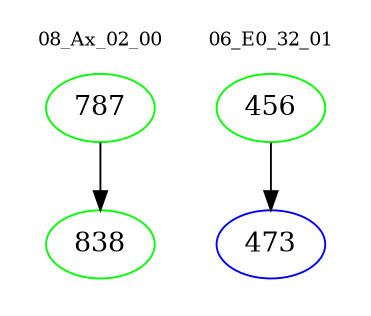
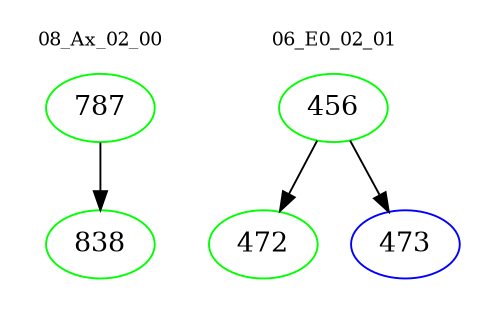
(271, 41) -> (334, 41)
none -> (263, 244)
